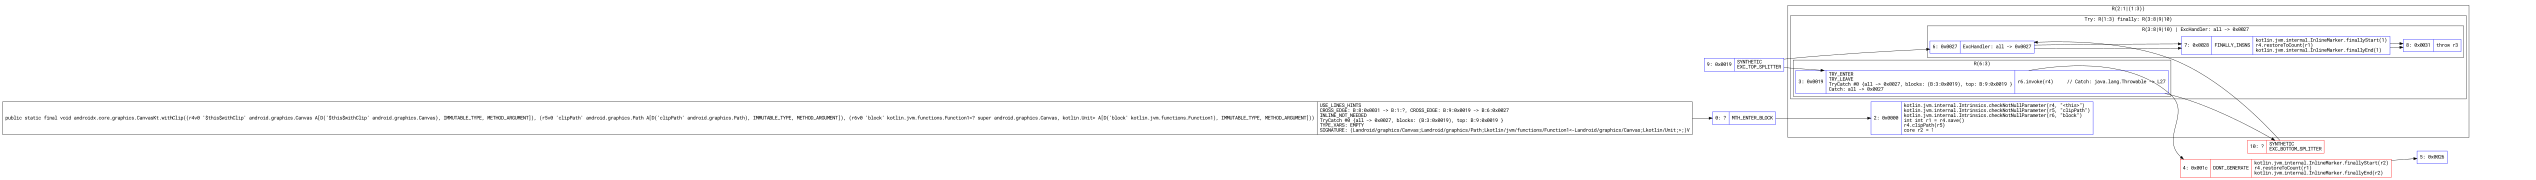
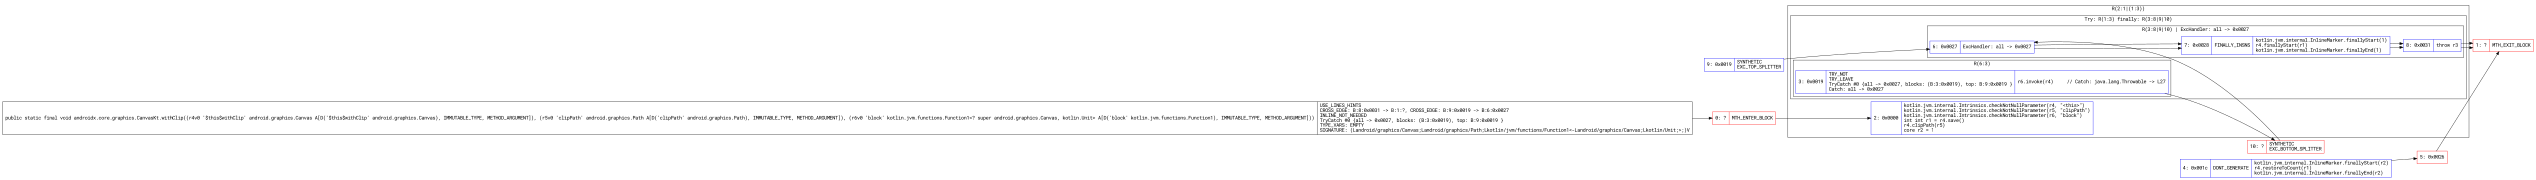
(2284, 45) -> (2282, 45)
none -> (2503, 45)
(1802, 69) -> none
(1841, 74) -> (1838, 74)
(2136, 74) -> none
(1744, 118) -> (1744, 118)
(2432, 157) -> (2432, 157)
(2286, 168) -> (2286, 168)
